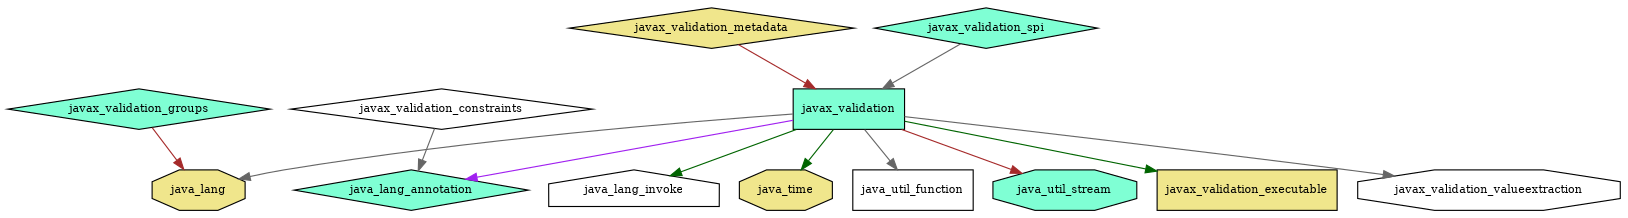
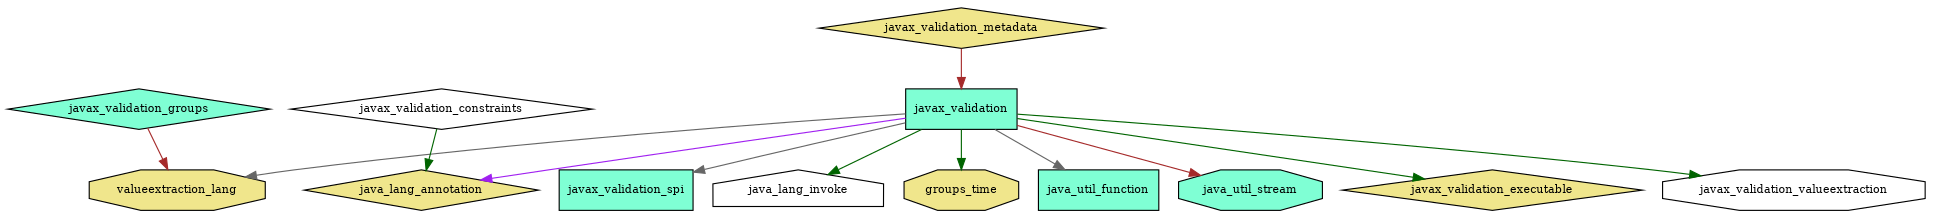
(986, 28) -> (626, 190)
(927, 63) -> (805, 146)
(429, 142) -> (433, 144)
(1144, 145) -> (1354, 141)
(199, 190) -> (177, 190)
(411, 190) -> (421, 190)
(786, 190) -> (961, 190)
(913, 190) -> (1099, 190)
(1247, 190) -> (1492, 190)
